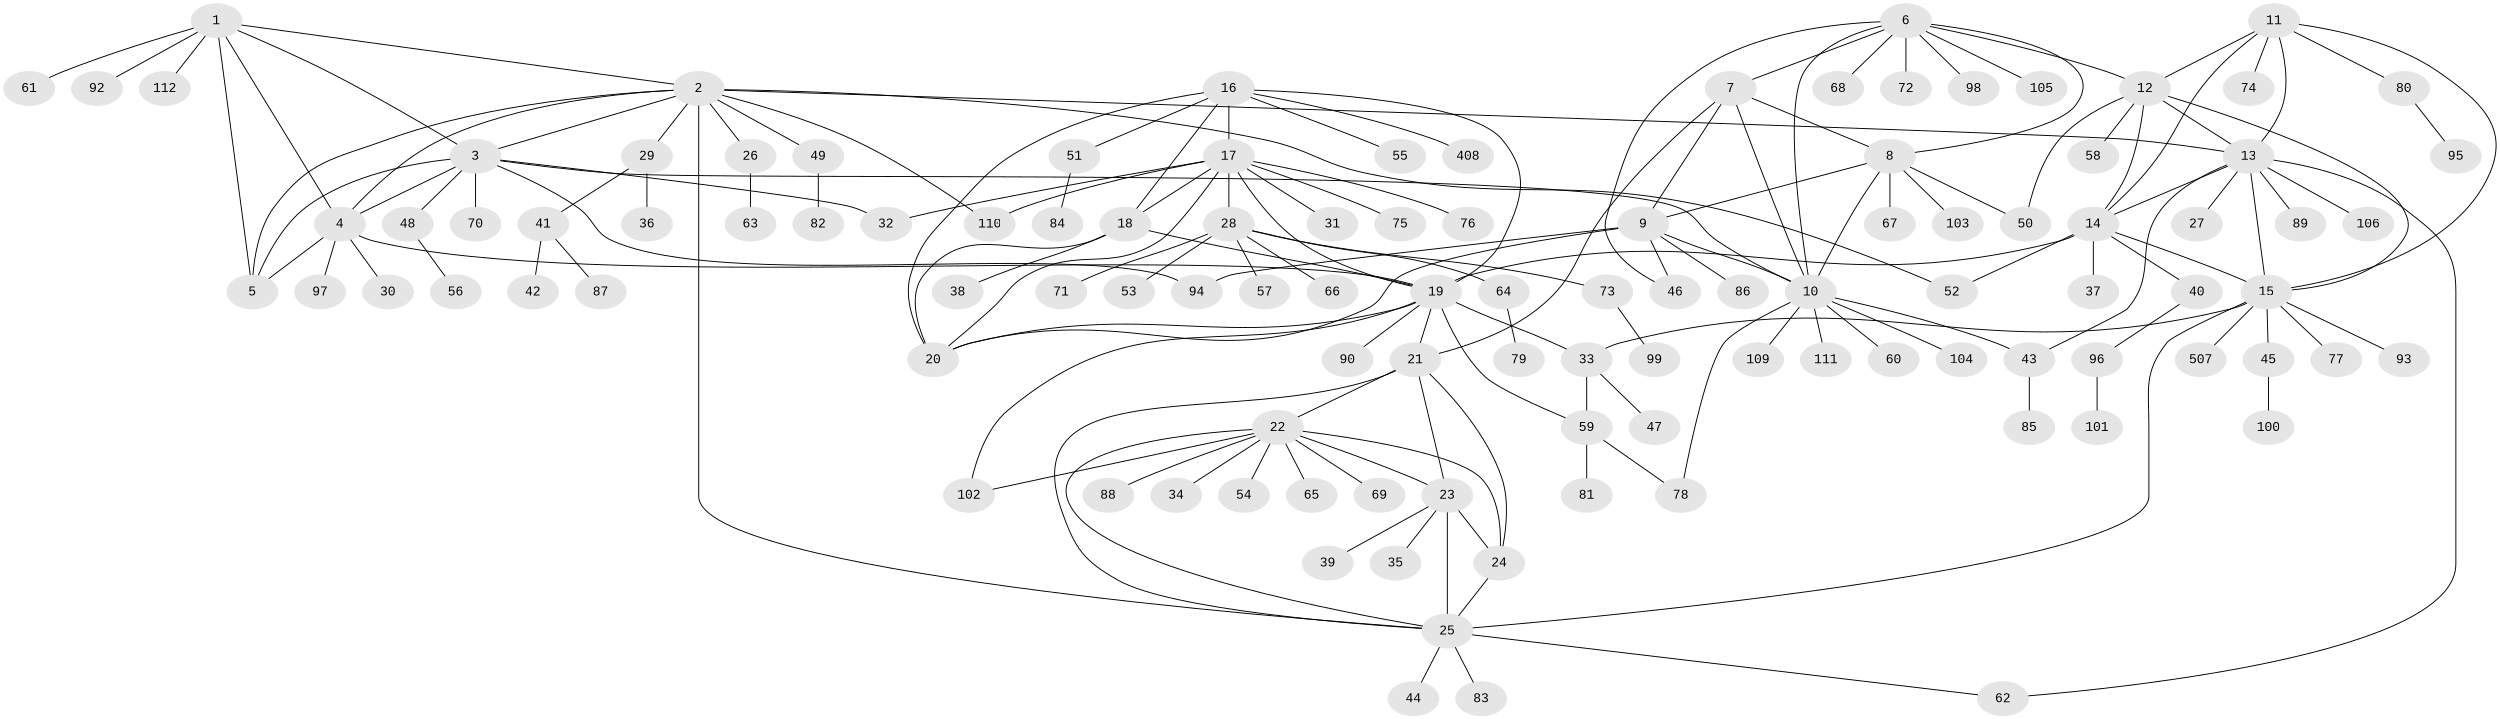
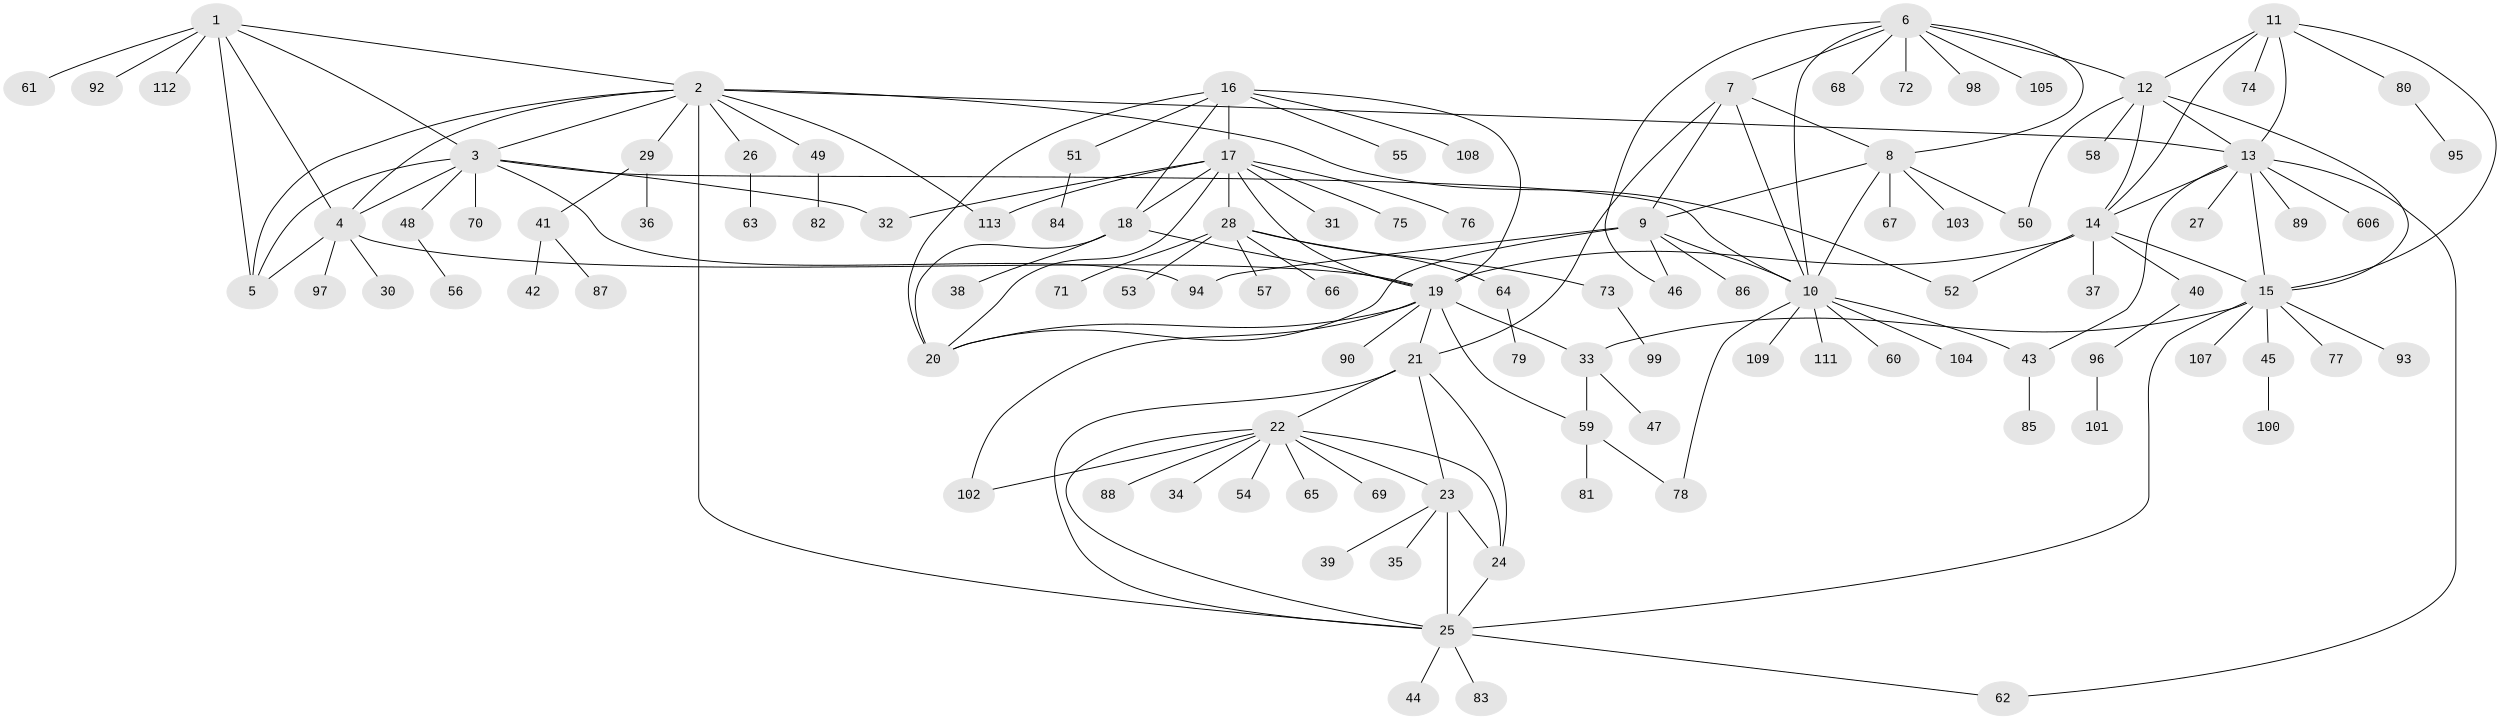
(1468, 156) -> (1468, 156)
(990, 224) -> (990, 224)
(2368, 224) -> (2368, 224)
(2201, 360) -> (2201, 360)
